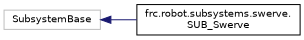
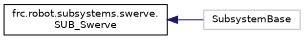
(124, 20) -> (191, 20)
